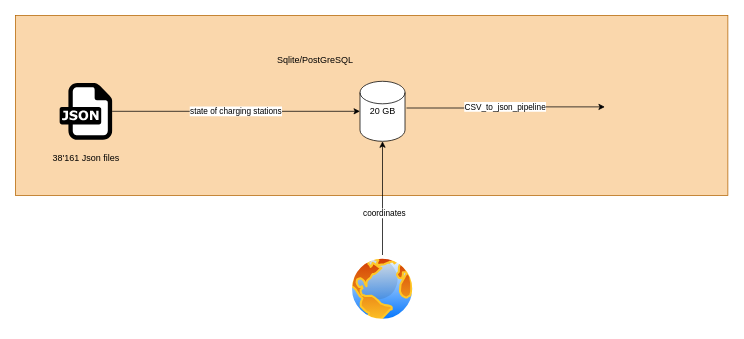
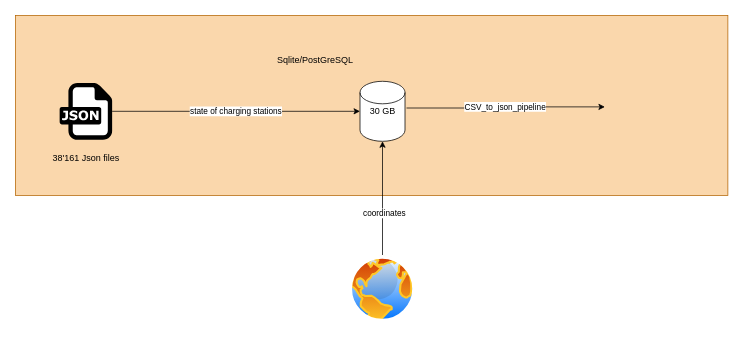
(383, 111) -> (383, 111)
